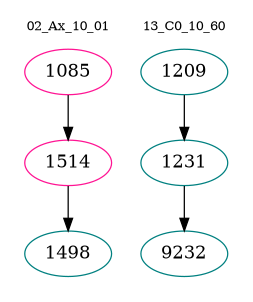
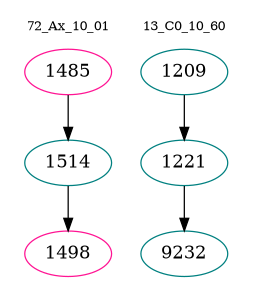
(68, 27) -> (68, 27)
(68, 72) -> (68, 72)
(68, 163) -> (68, 163)
(184, 163) -> (184, 163)
(68, 254) -> (68, 254)
